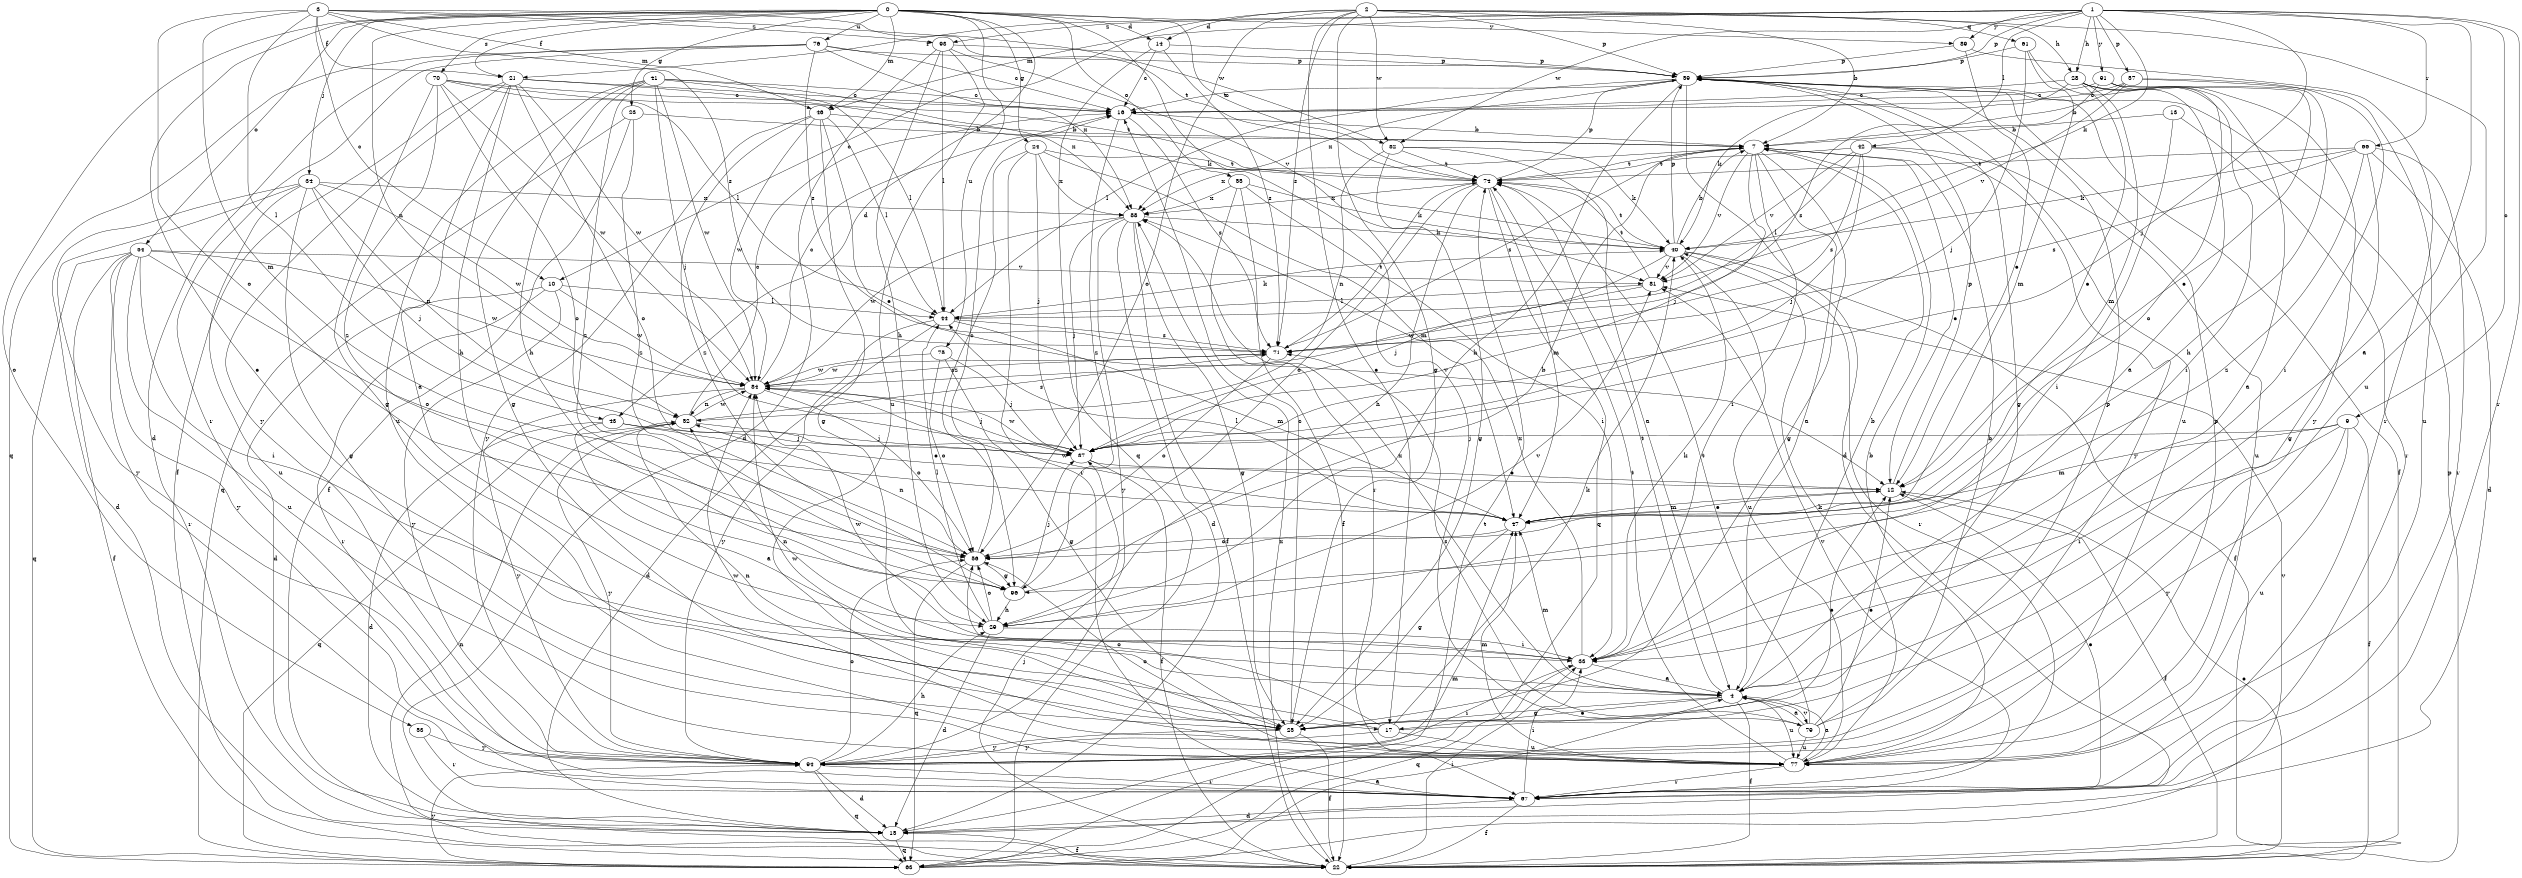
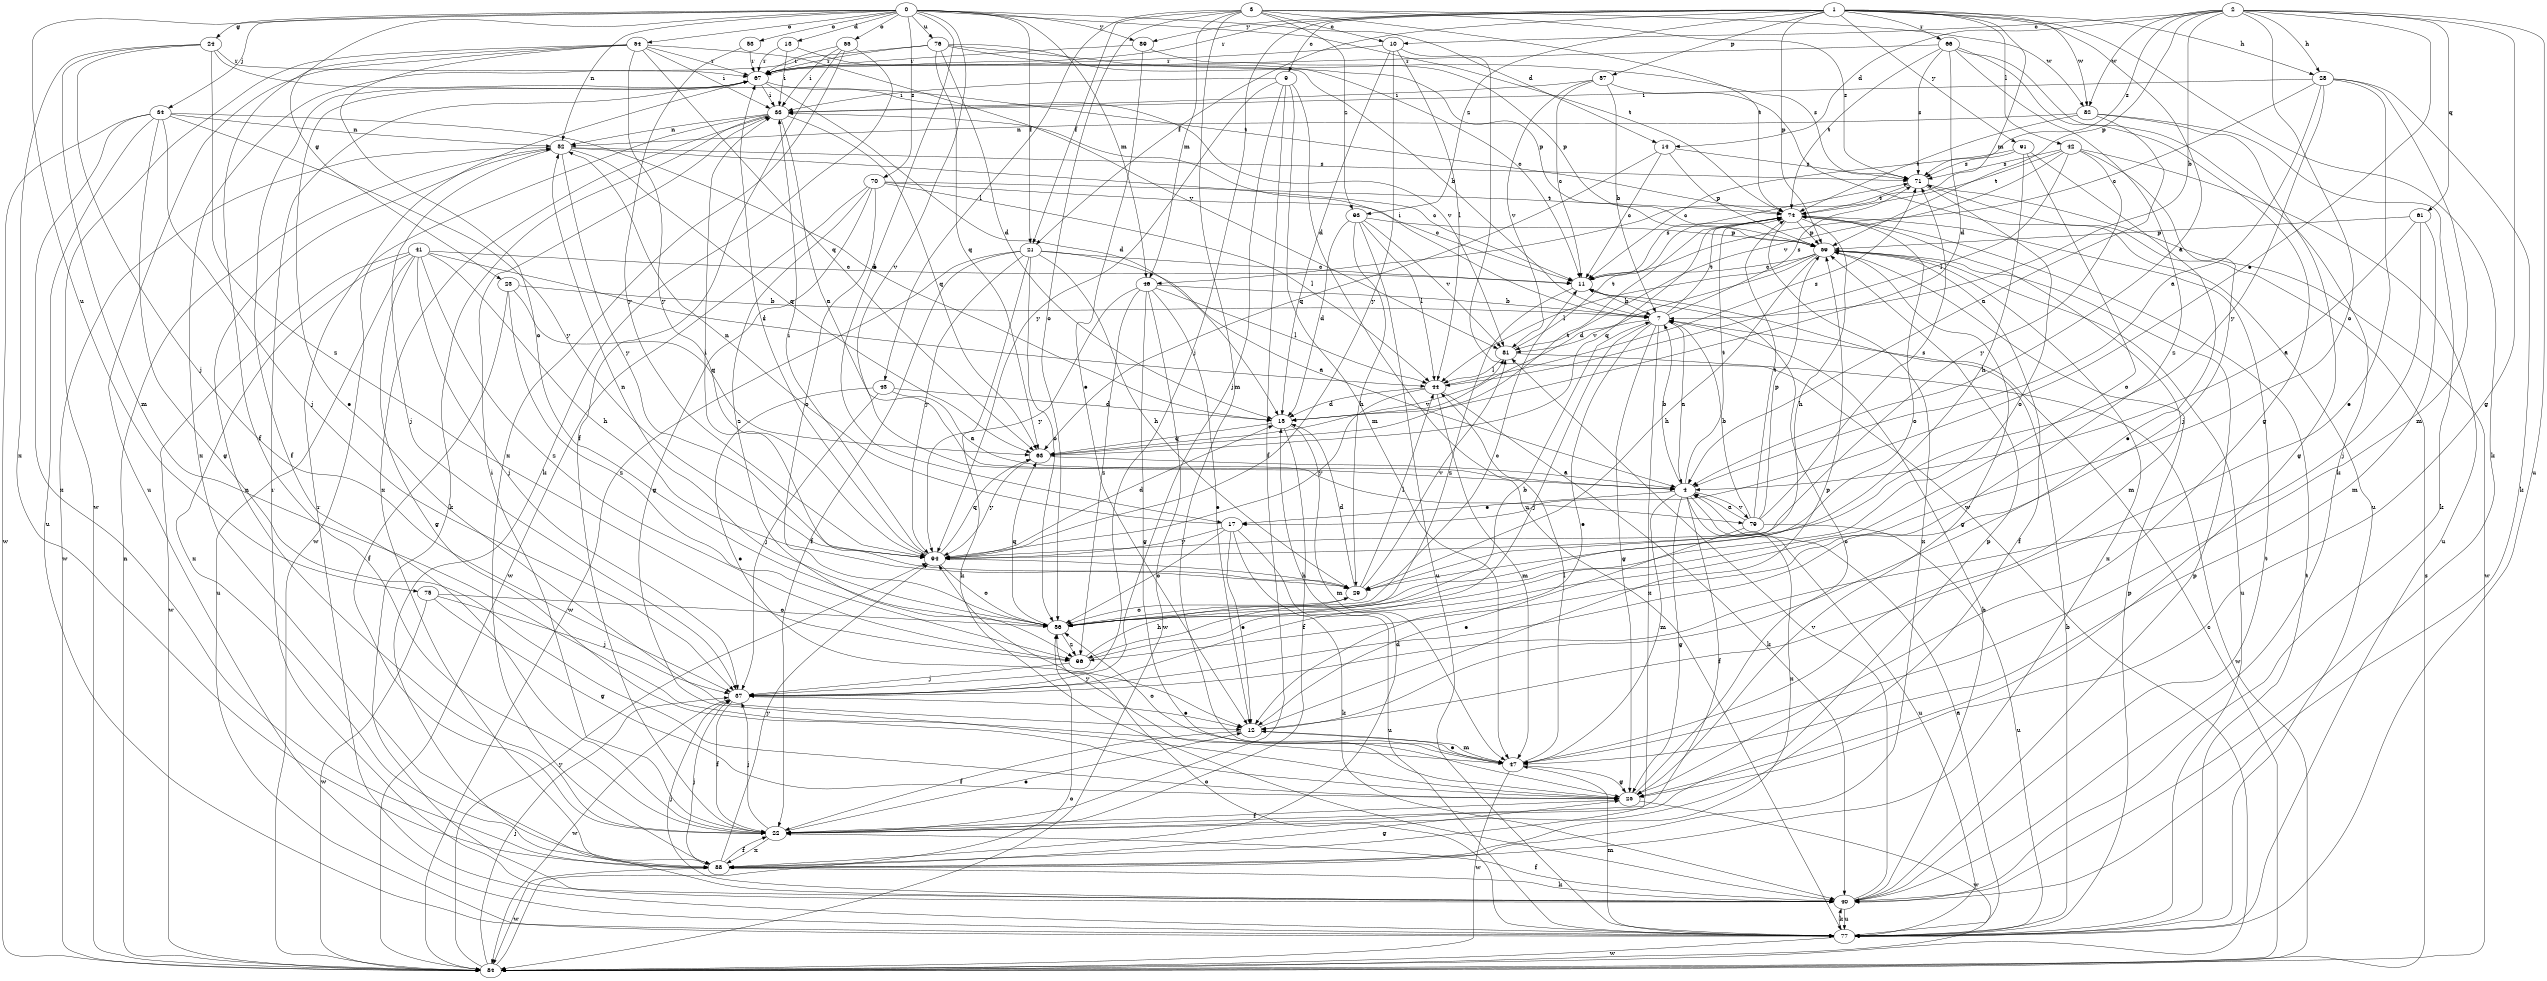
(1121, 113) -> (1582, 284)
(862, 211) -> (849, 26)
(1006, 576) -> (1071, 645)
